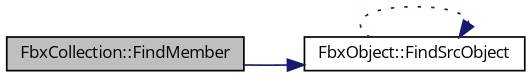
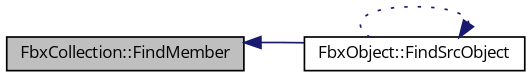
(266, 65) -> (283, 43)
